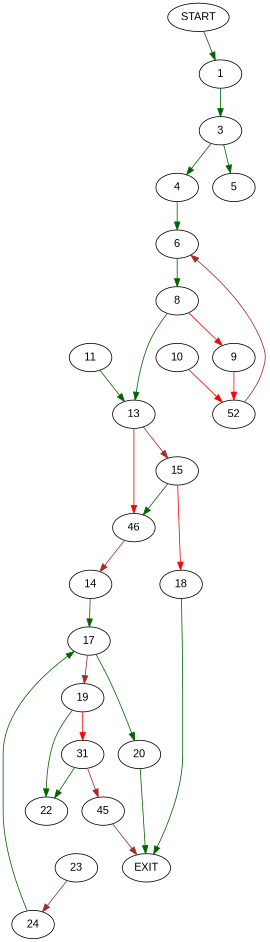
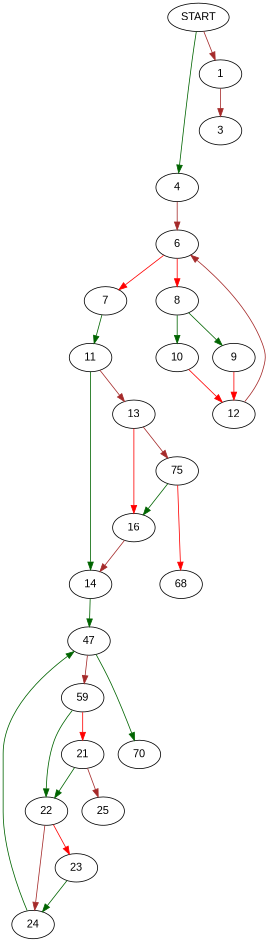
(208, 42) -> (208, 42)
(221, 99) -> (221, 99)
(201, 156) -> (187, 98)
(234, 187) -> none
(177, 212) -> (177, 212)
(177, 269) -> (177, 269)
none -> (106, 301)
(203, 326) -> (203, 326)
(146, 351) -> (177, 325)
(110, 383) -> (110, 383)
(234, 414) -> (234, 414)
none -> (91, 467)
(177, 471) -> (177, 471)
(134, 528) -> (134, 528)
(181, 584) -> (181, 584)
(89, 641) -> (89, 641)
(83, 698) -> (83, 698)
(83, 754) -> (83, 754)
(139, 754) -> (139, 754)
(103, 811) -> (103, 811)
none -> (60, 836)
none -> (40, 864)
(146, 868) -> none
(57, 893) -> (57, 893)
